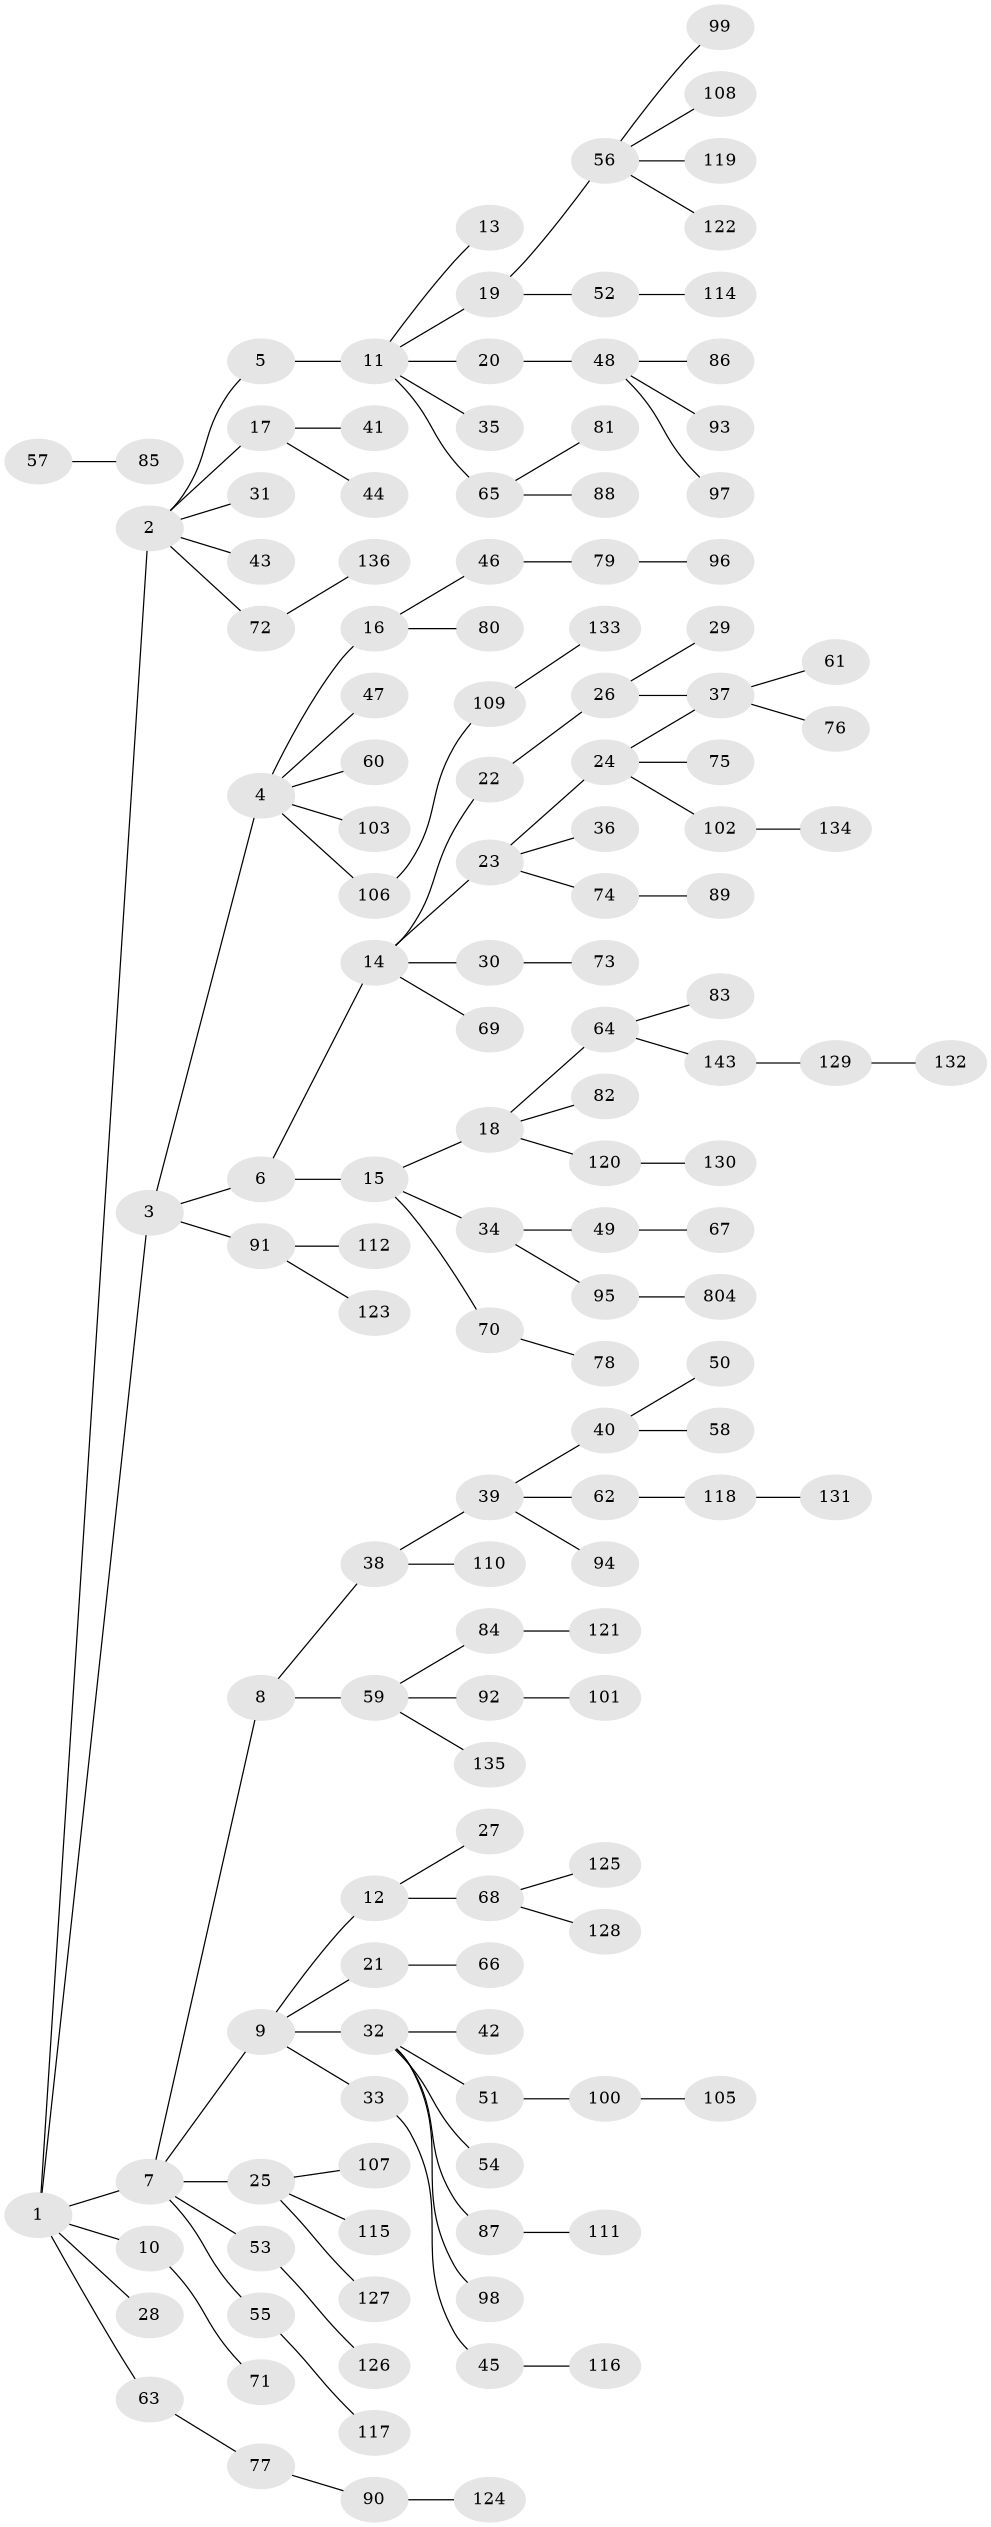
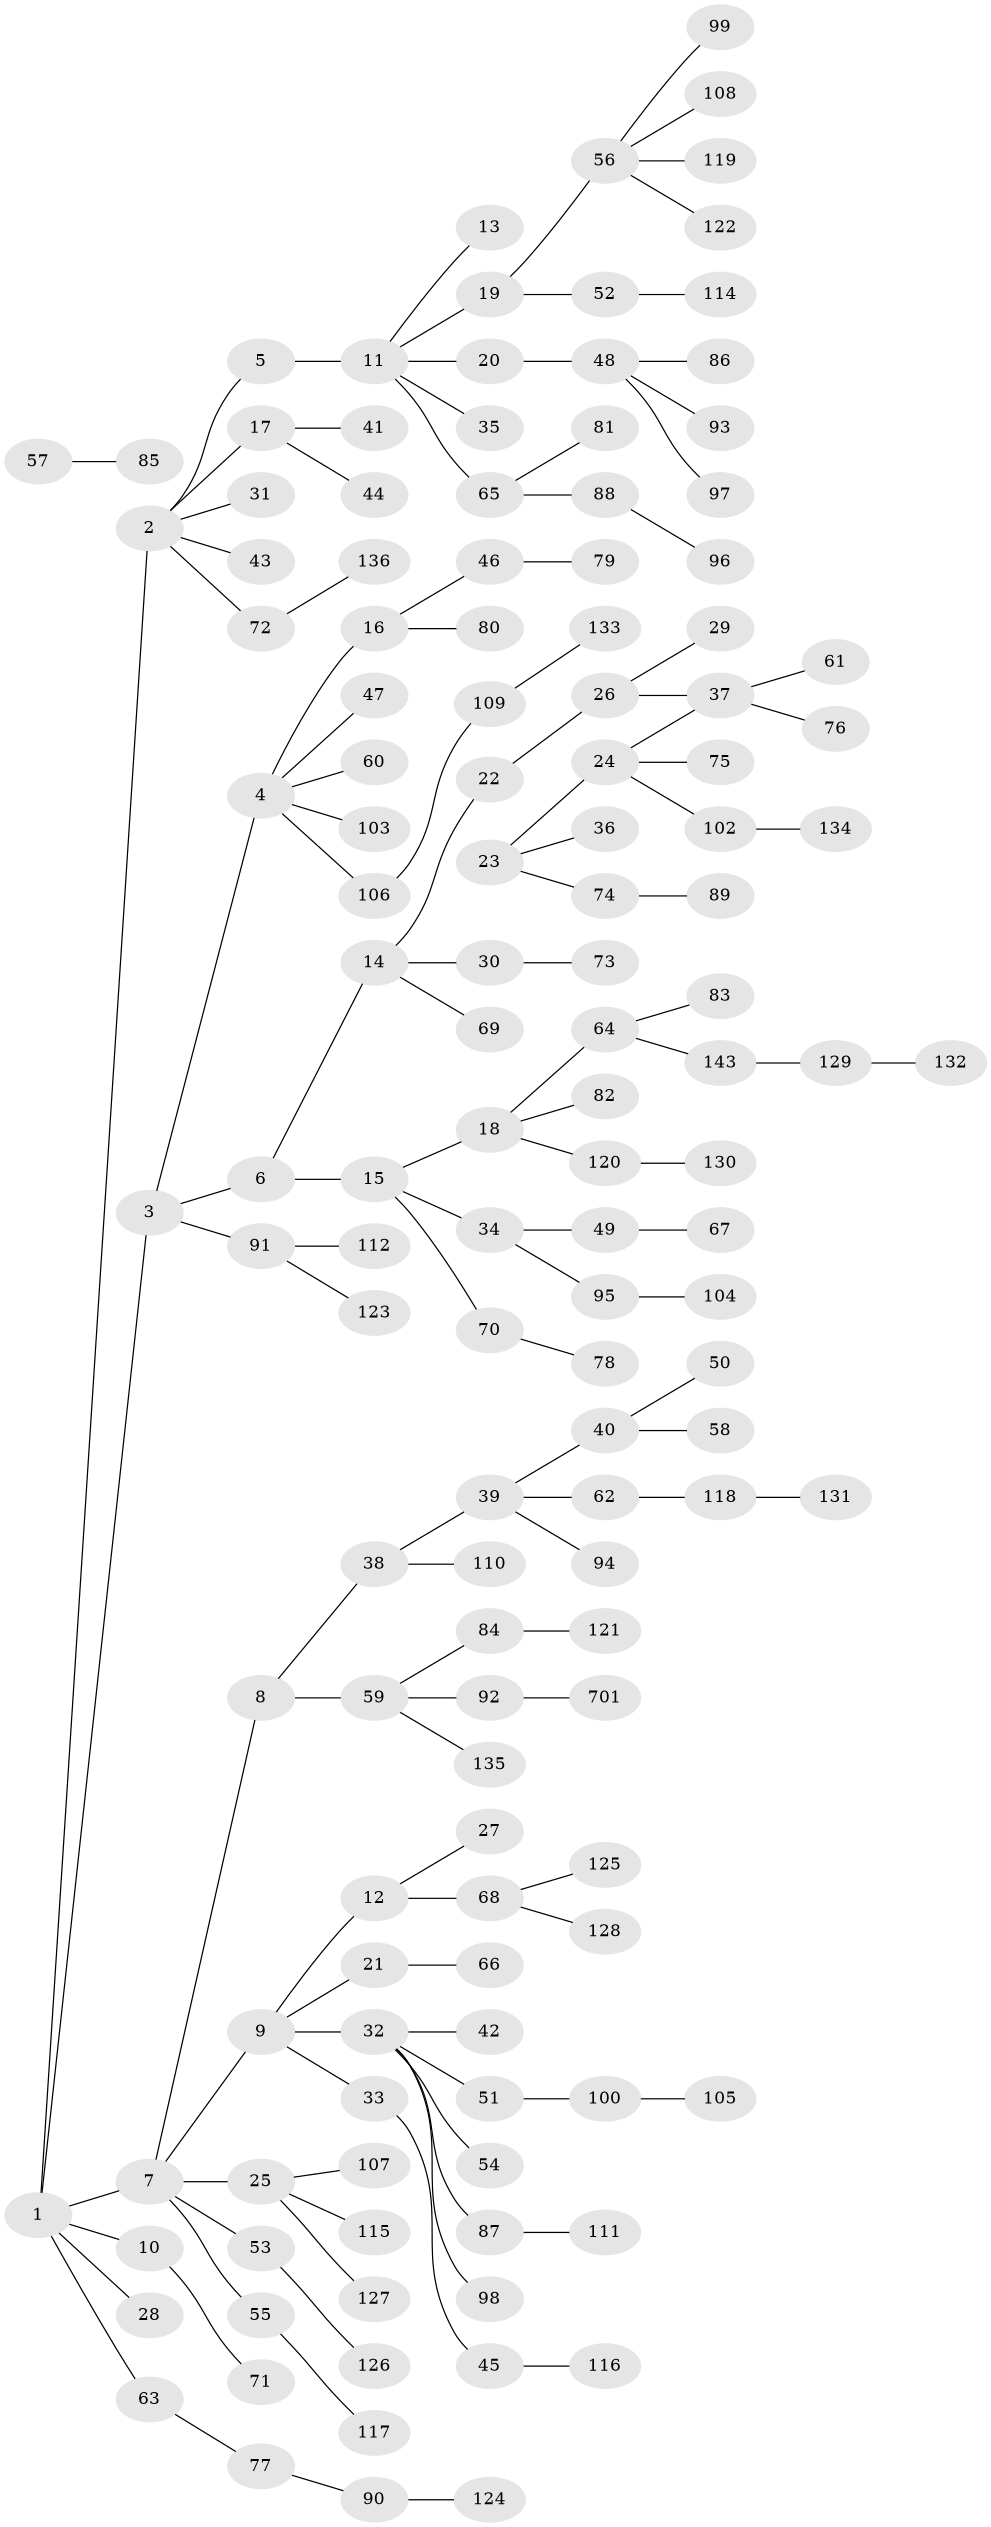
(663, 562) -> (663, 528)
(432, 913) -> none
(720, 1297) -> (720, 1297)
(605, 1698) -> (605, 1698)
